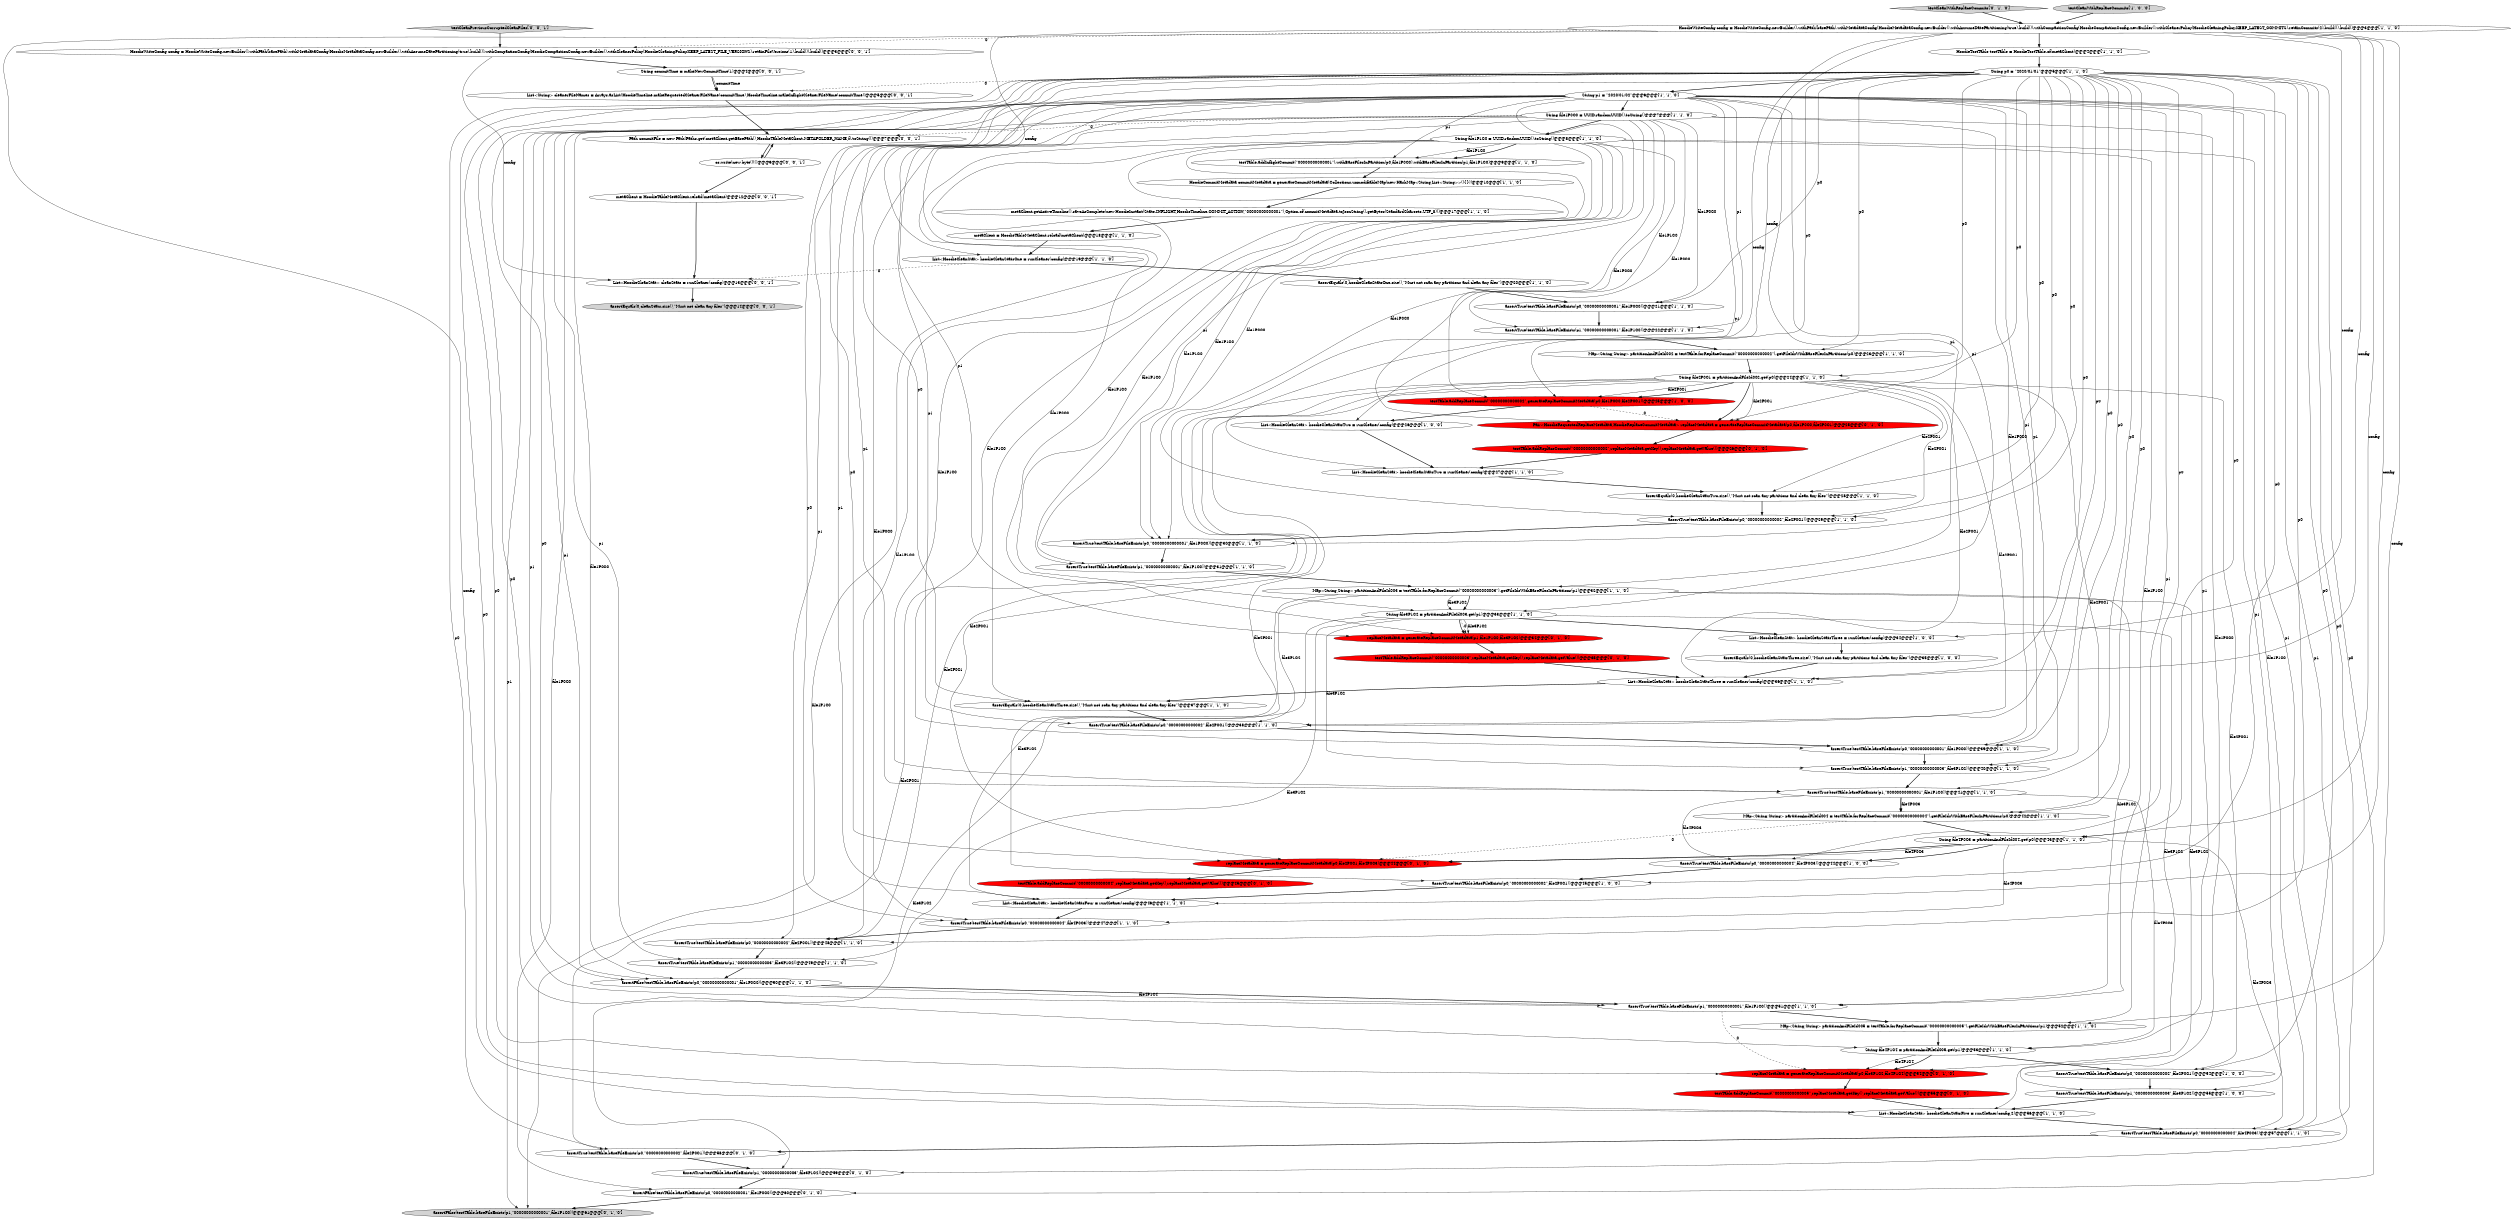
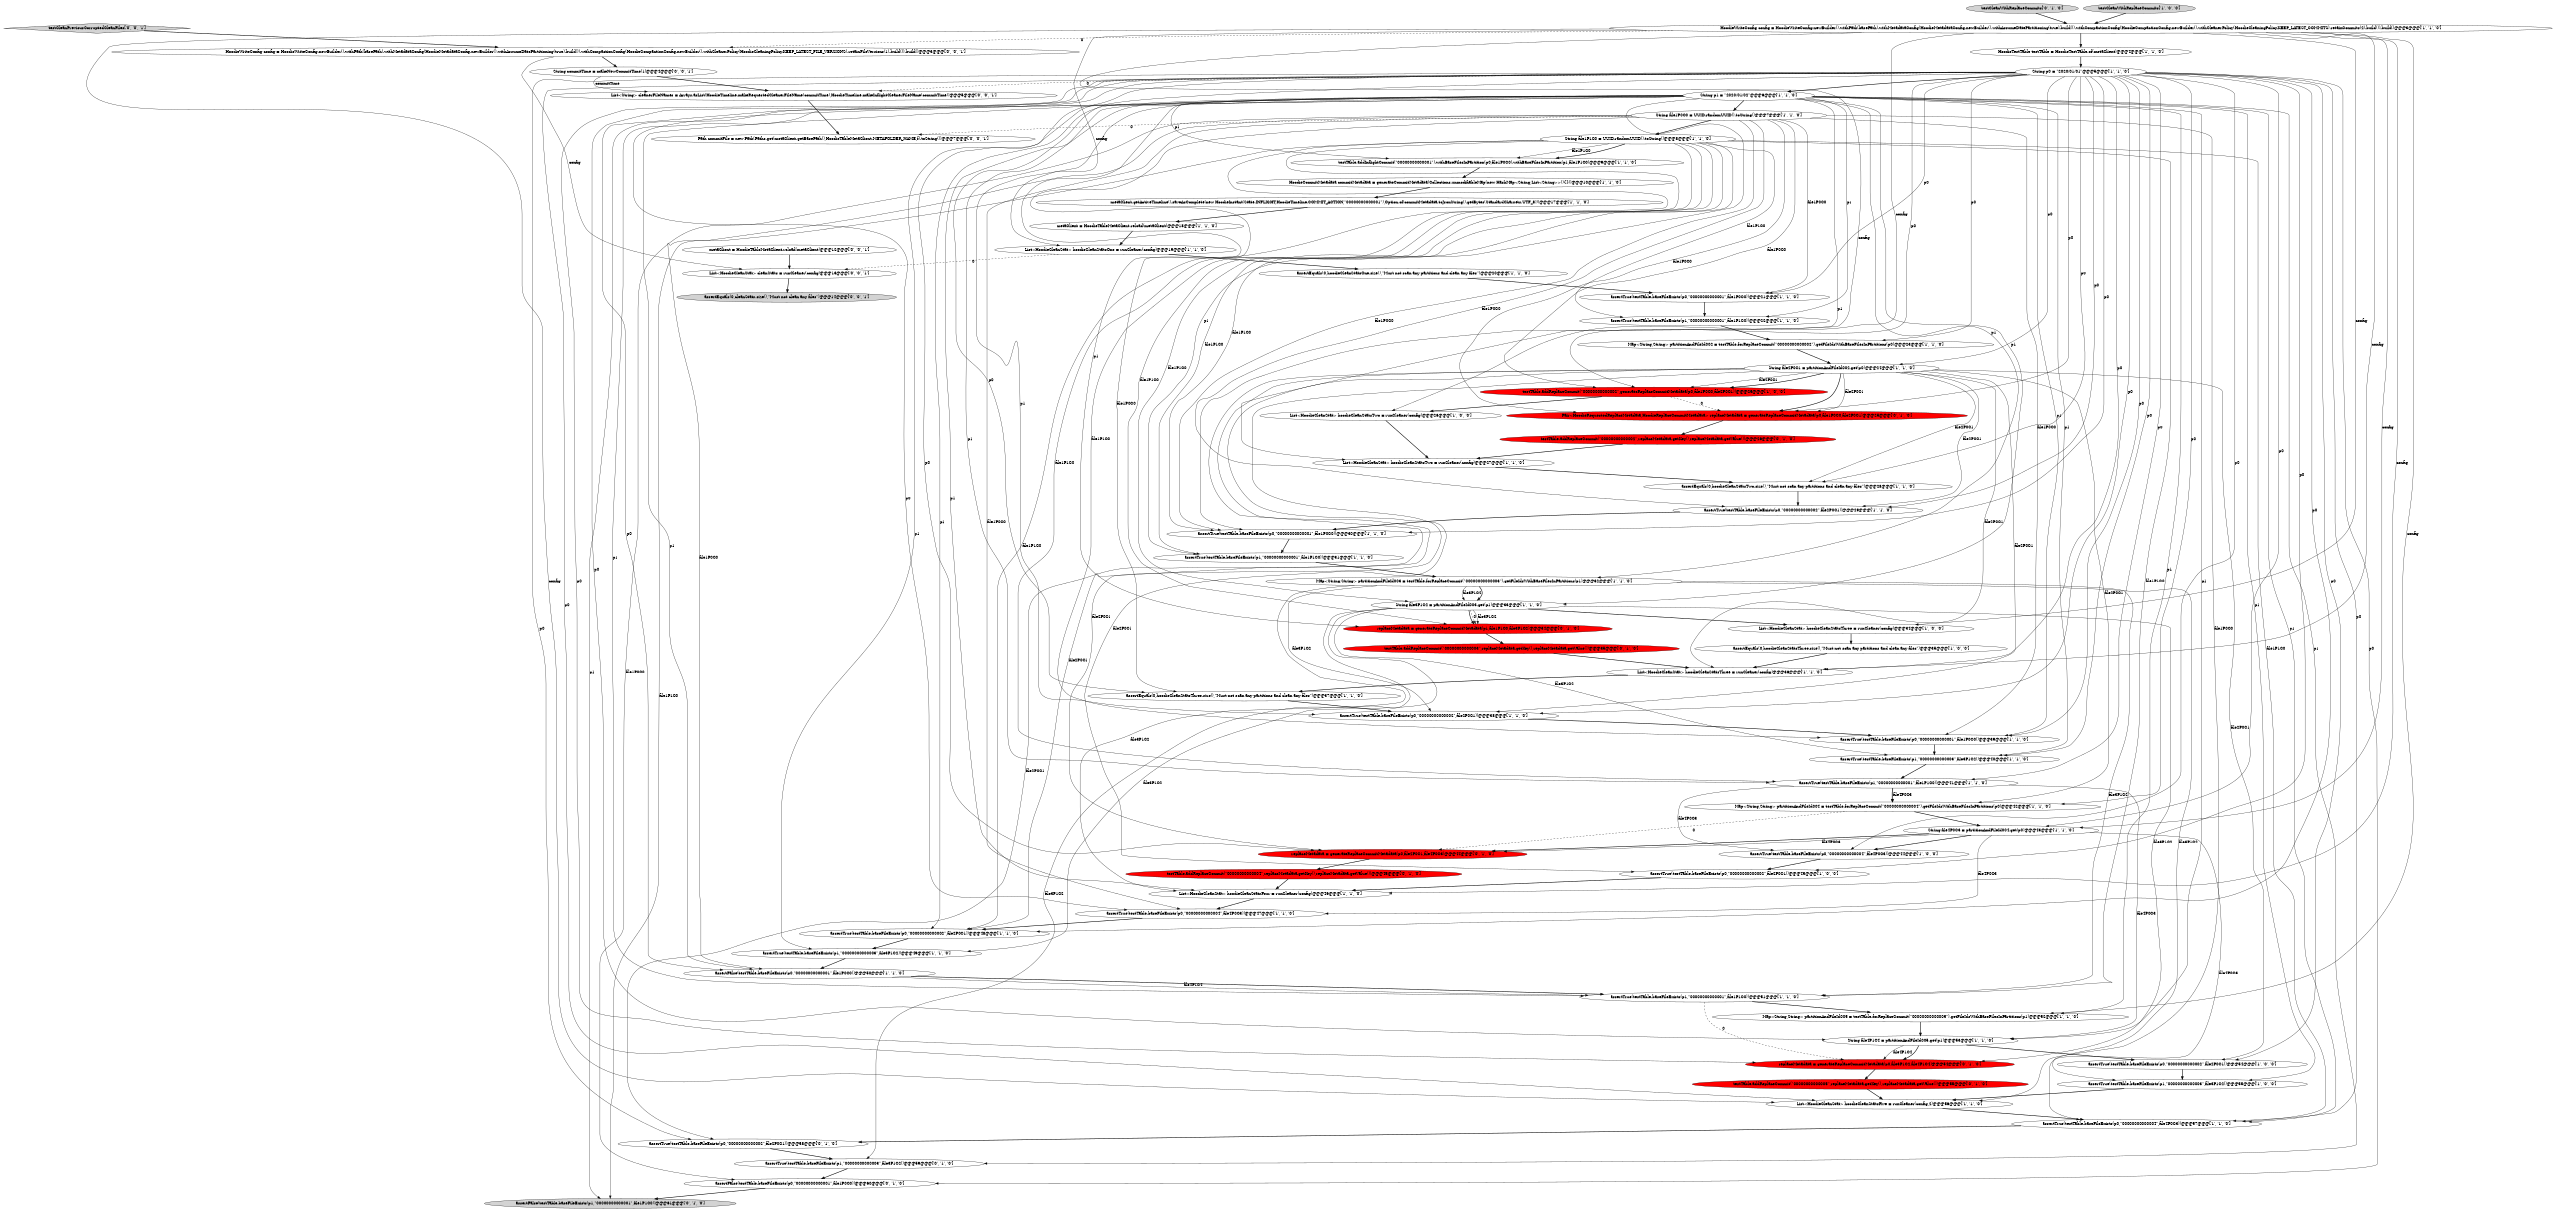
(1969, 8) -> (2022, 8)
(760, 163) -> none
